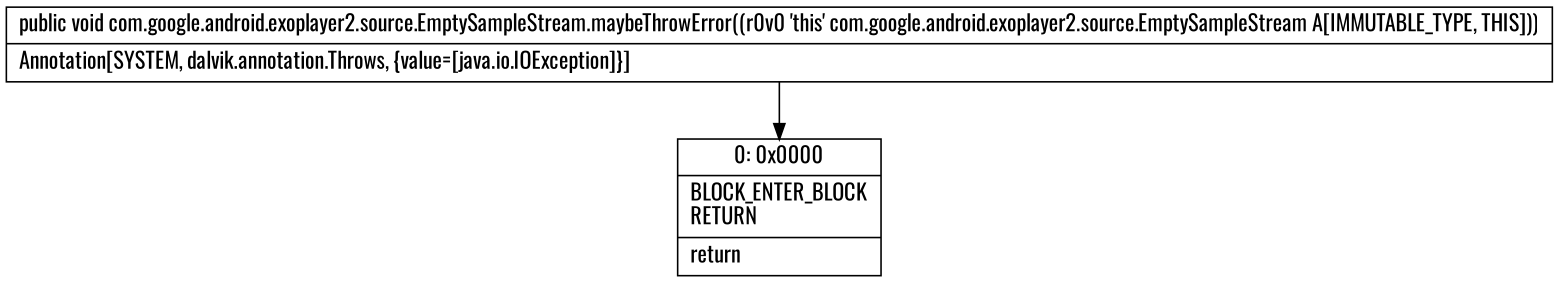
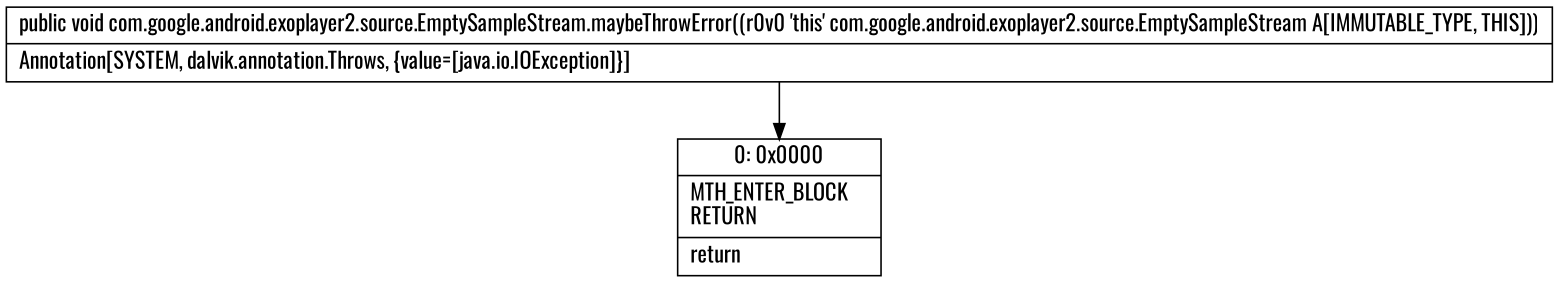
(779, 194) -> (770, 194)
